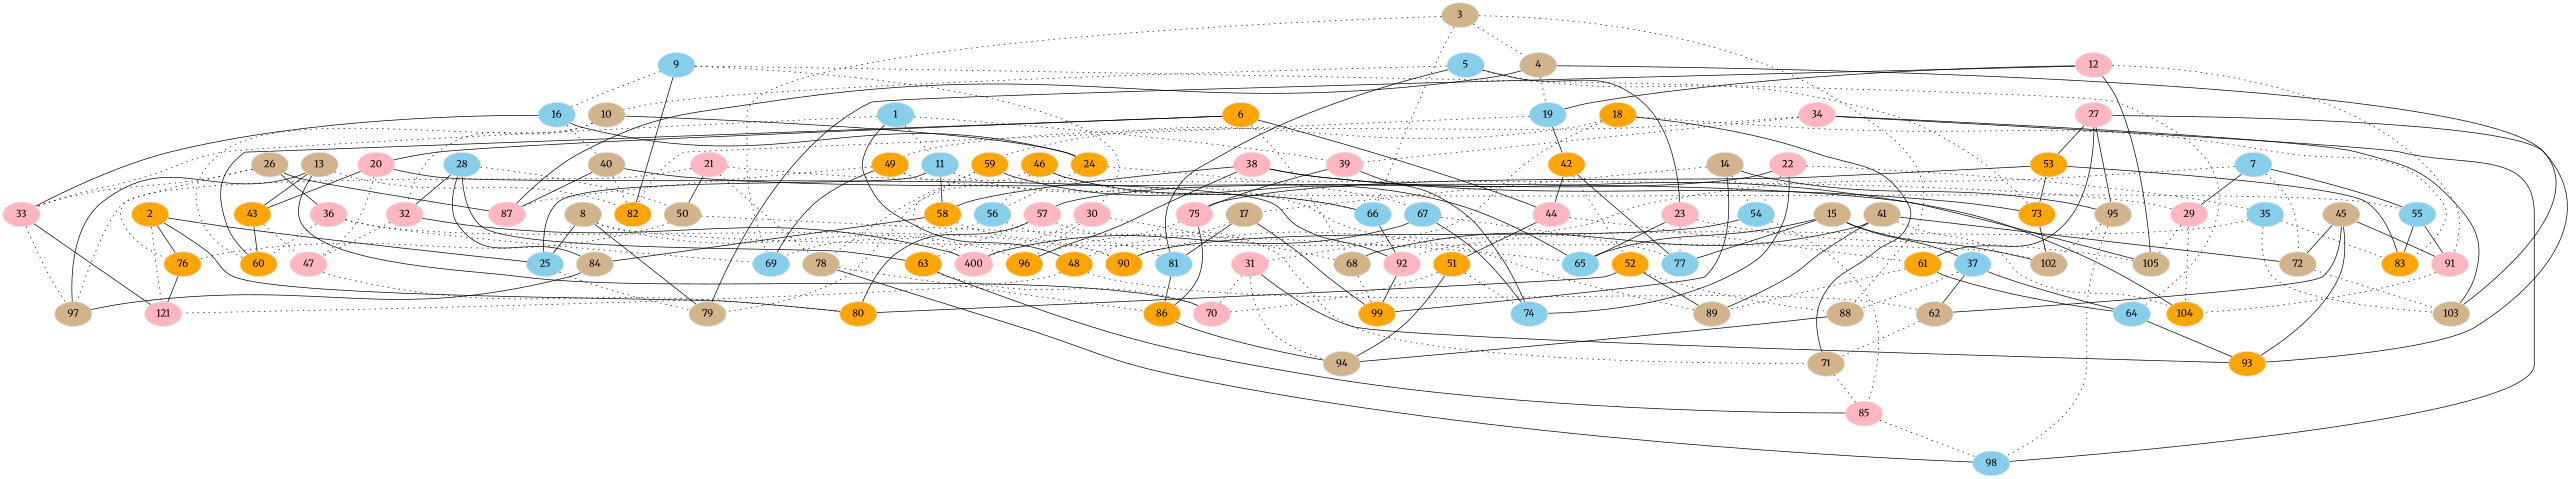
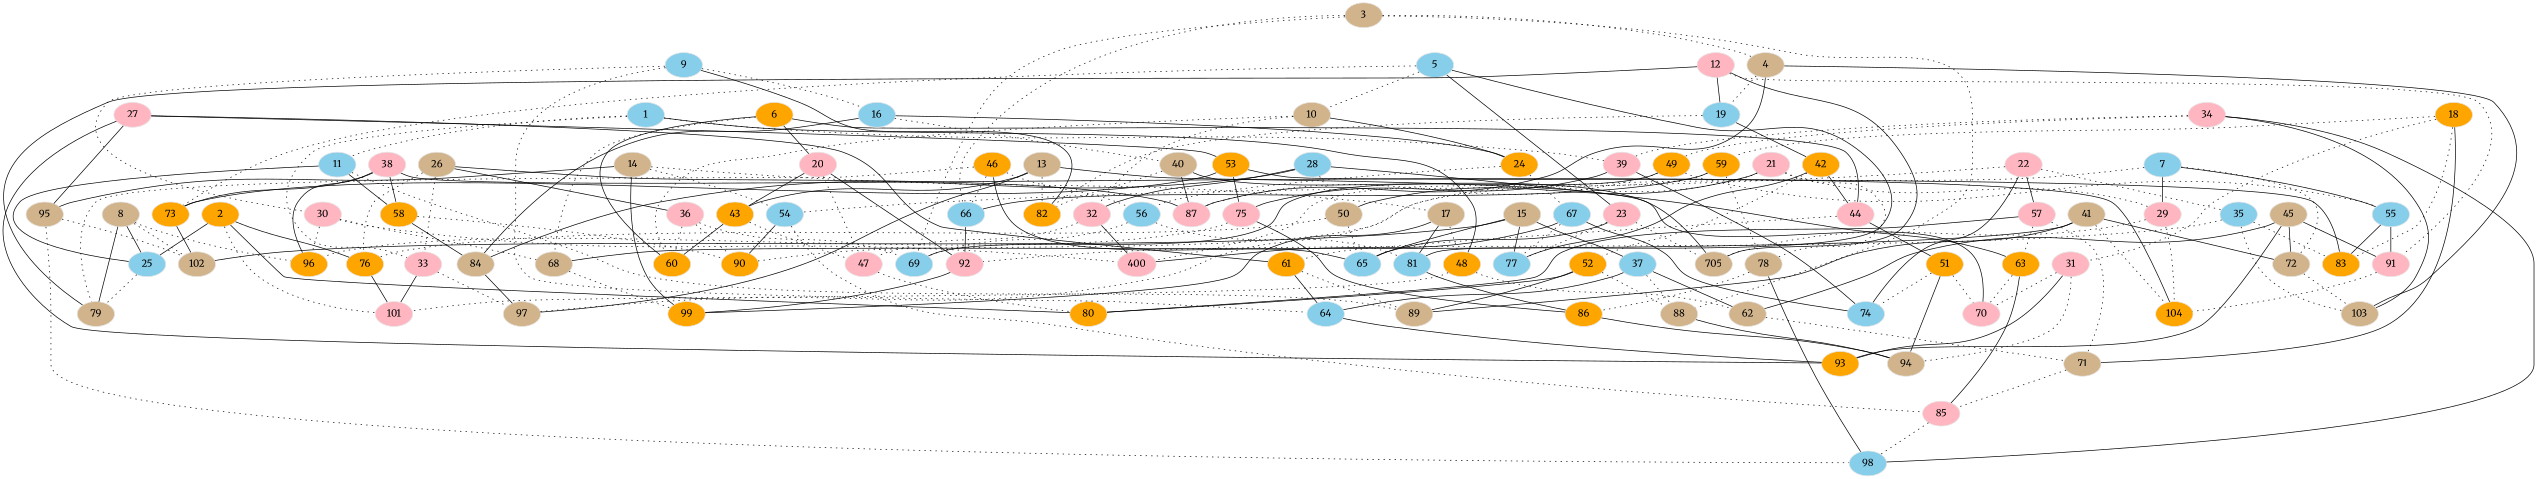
(243, 137) -> (652, 137)
(2151, 264) -> (1714, 264)
(163, 314) -> (394, 314)
